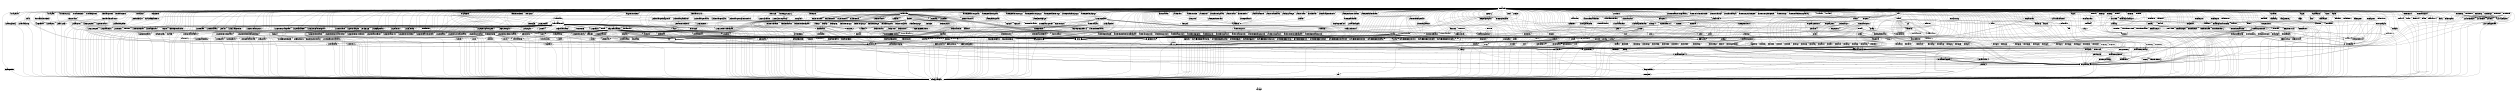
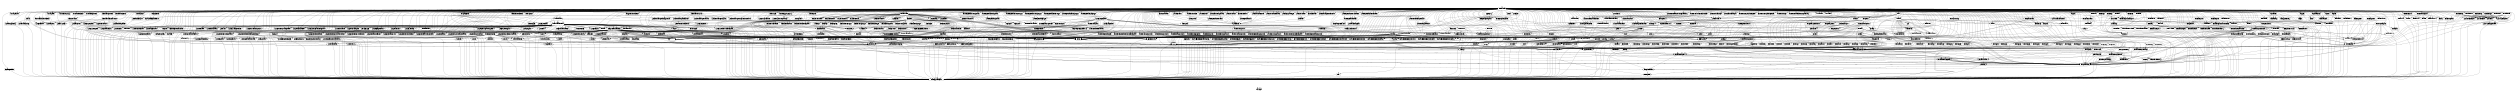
(2069, 29) -> none
